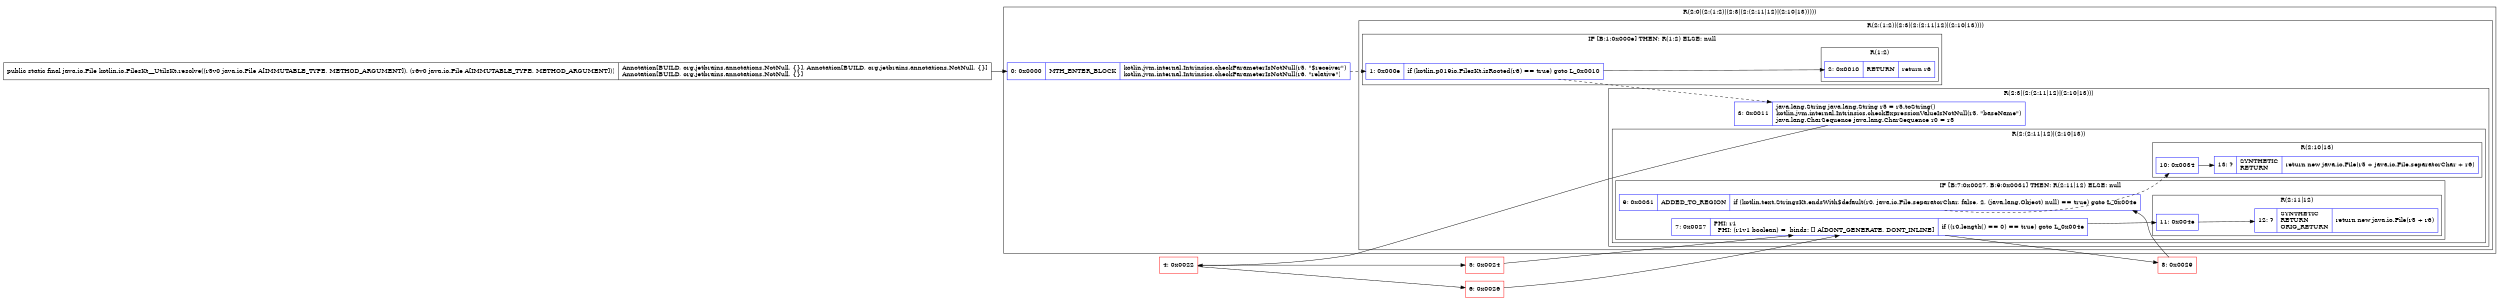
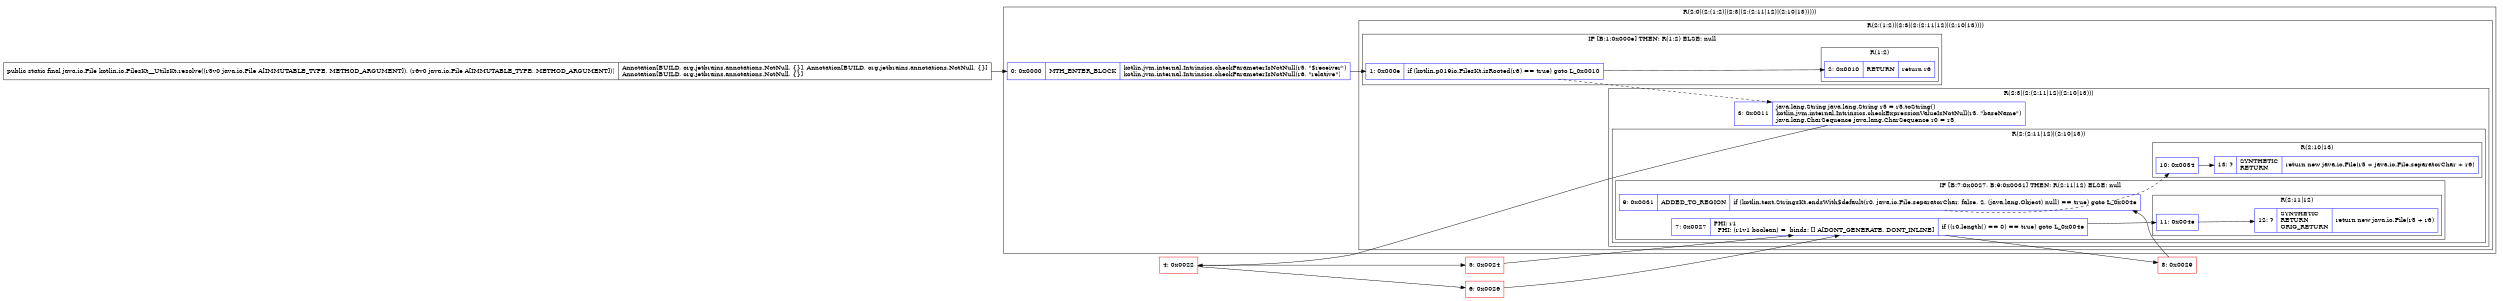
(1356, 71) -> (1356, 71)
